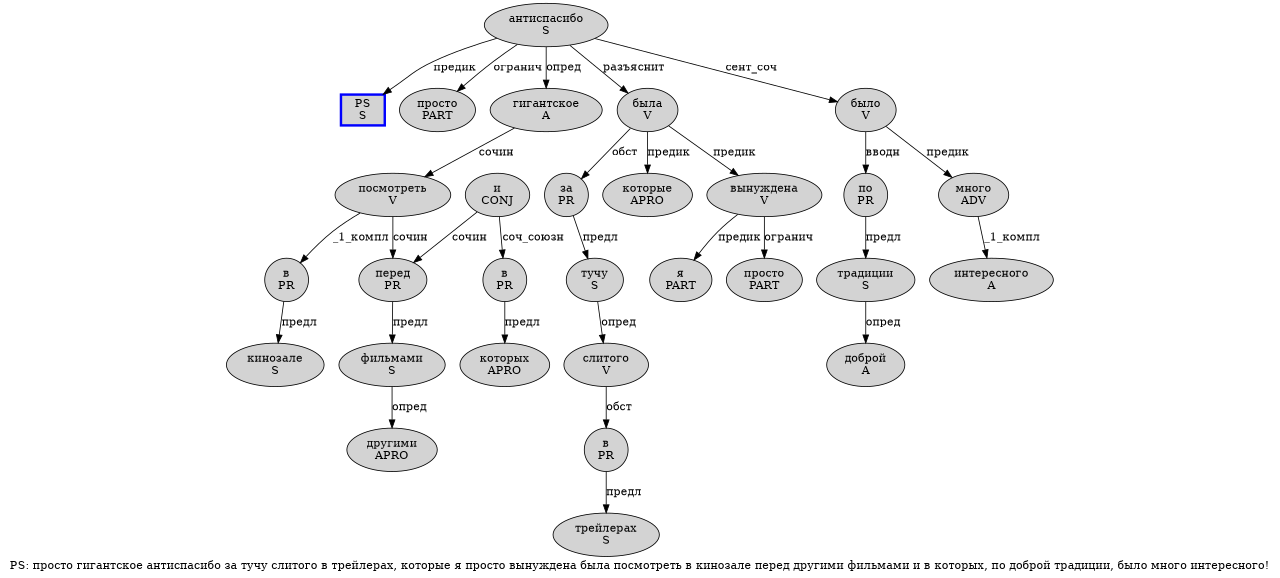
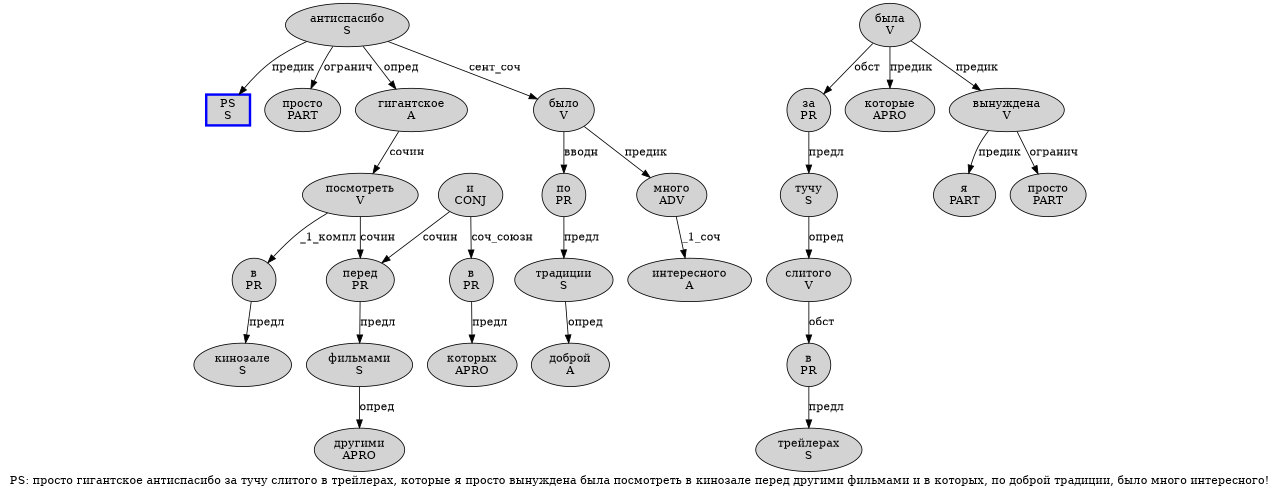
(596, 67) -> none
(1013, 237) -> (702, 237)
